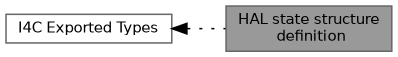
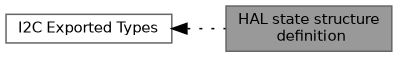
(89, 29) -> (89, 29)
